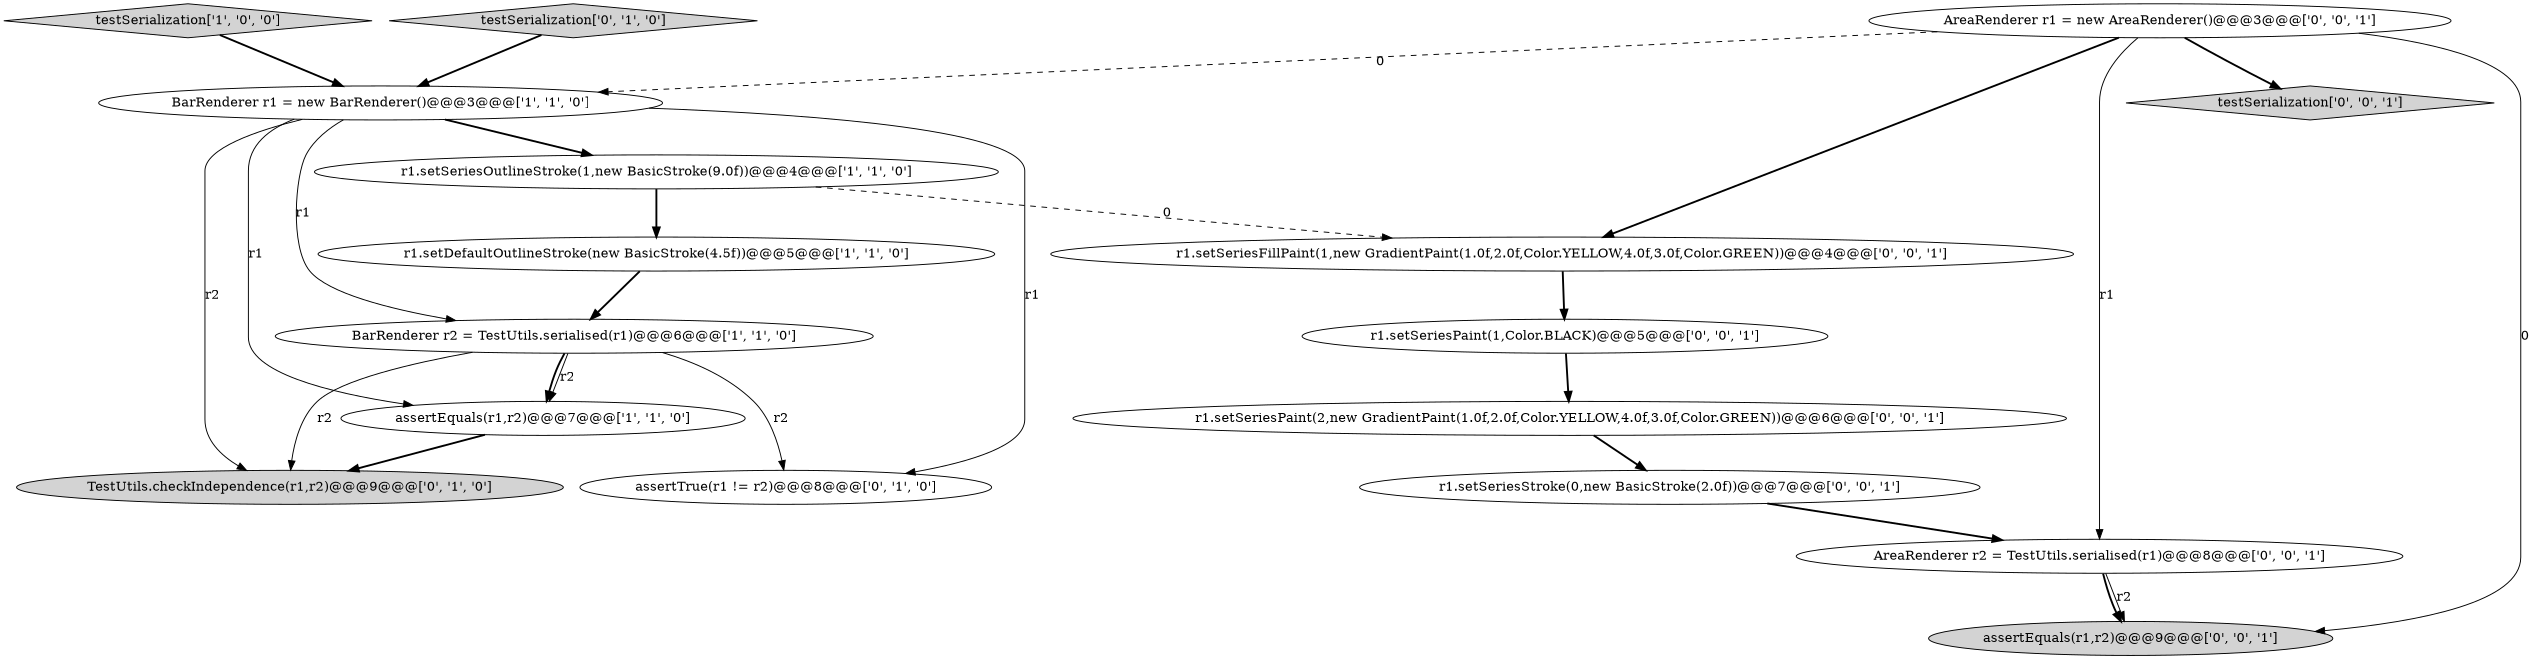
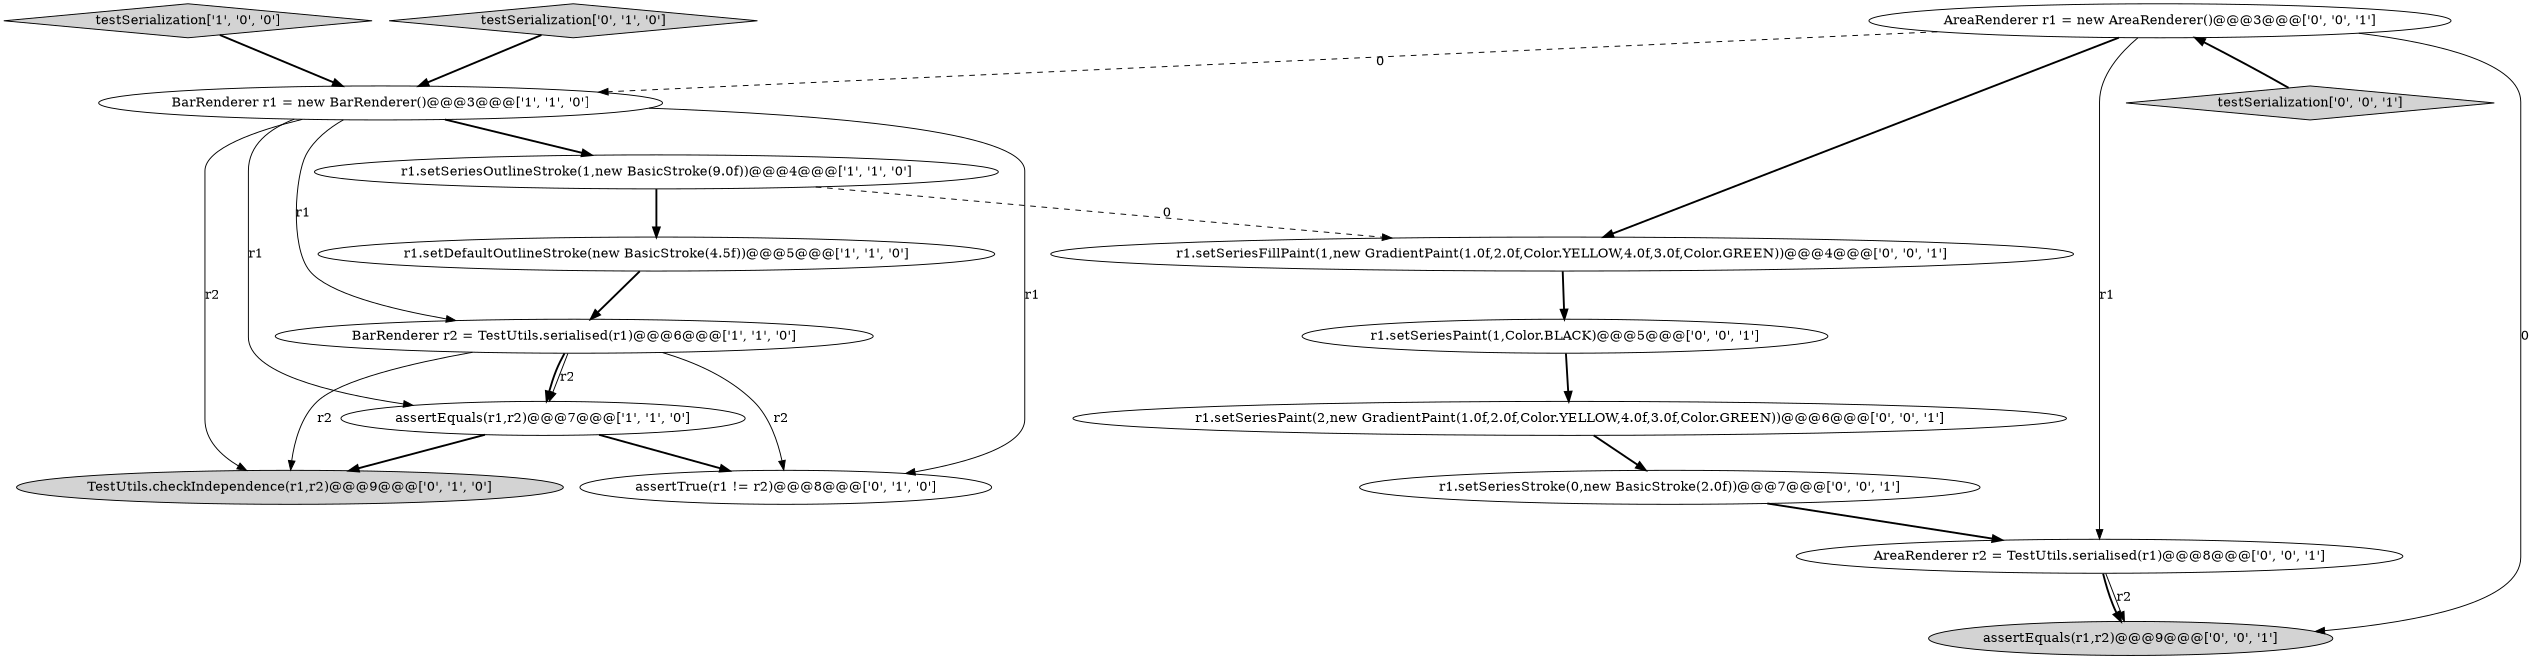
(2228, 61) -> (2246, 65)
none -> (660, 452)
